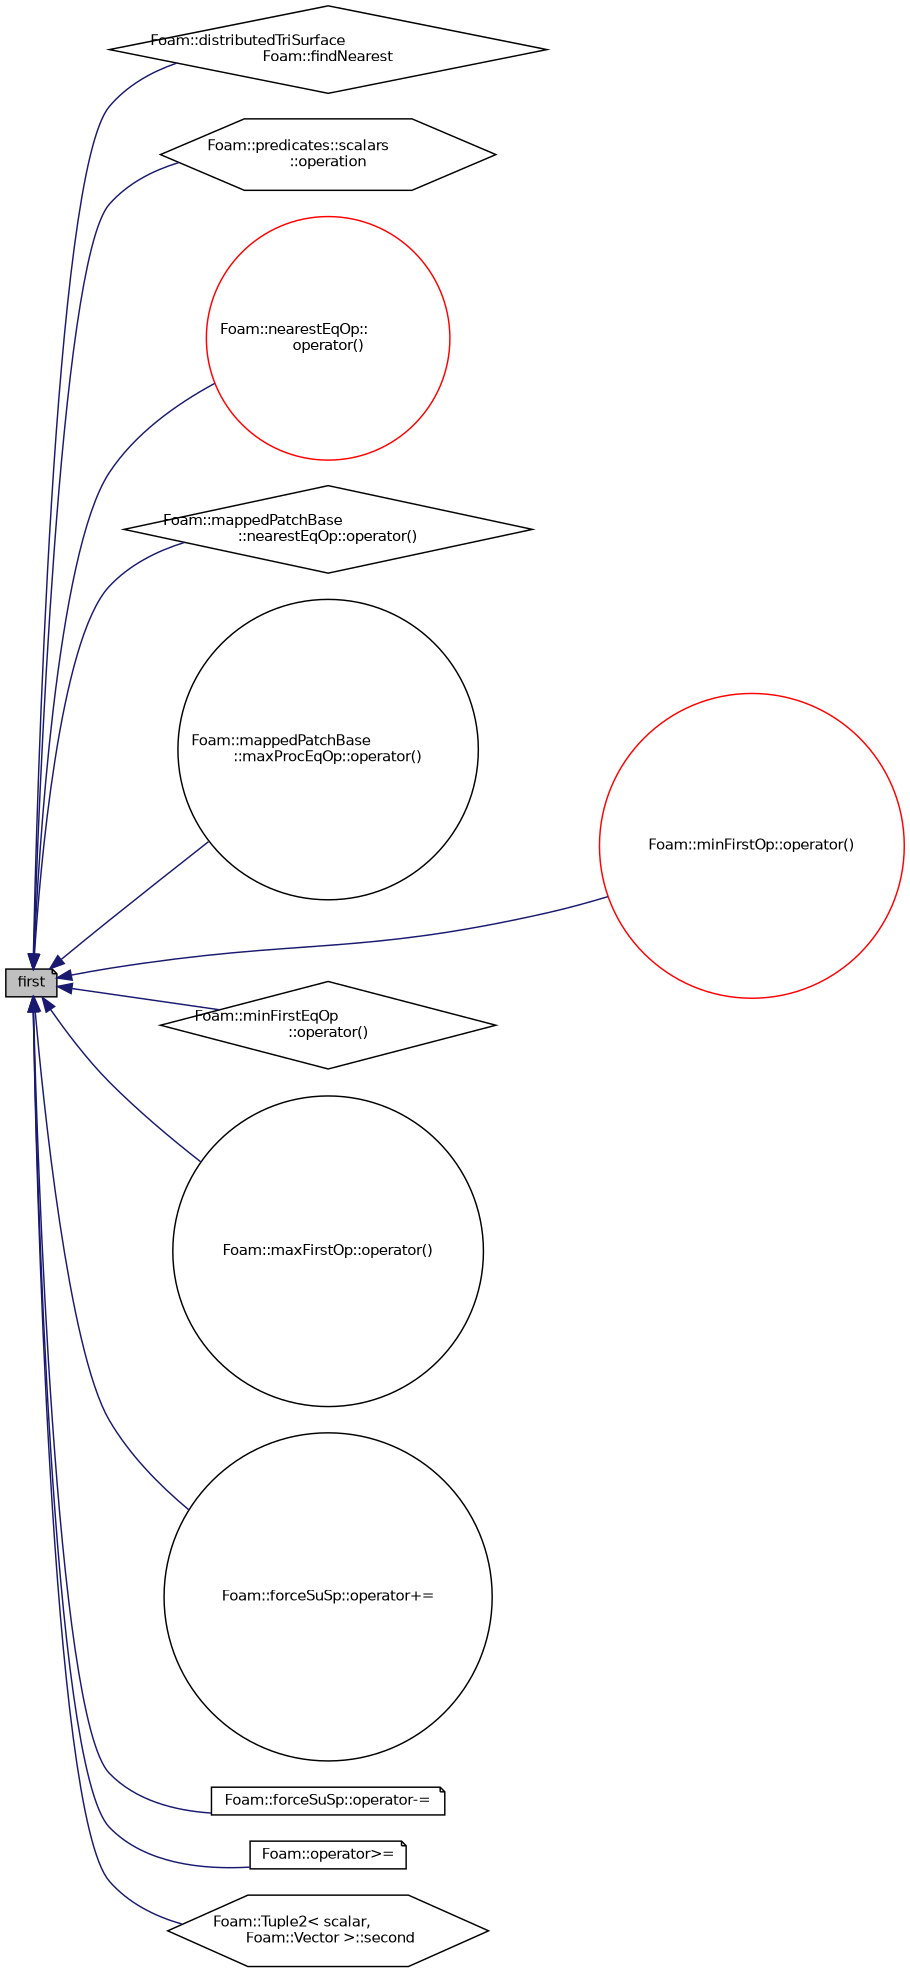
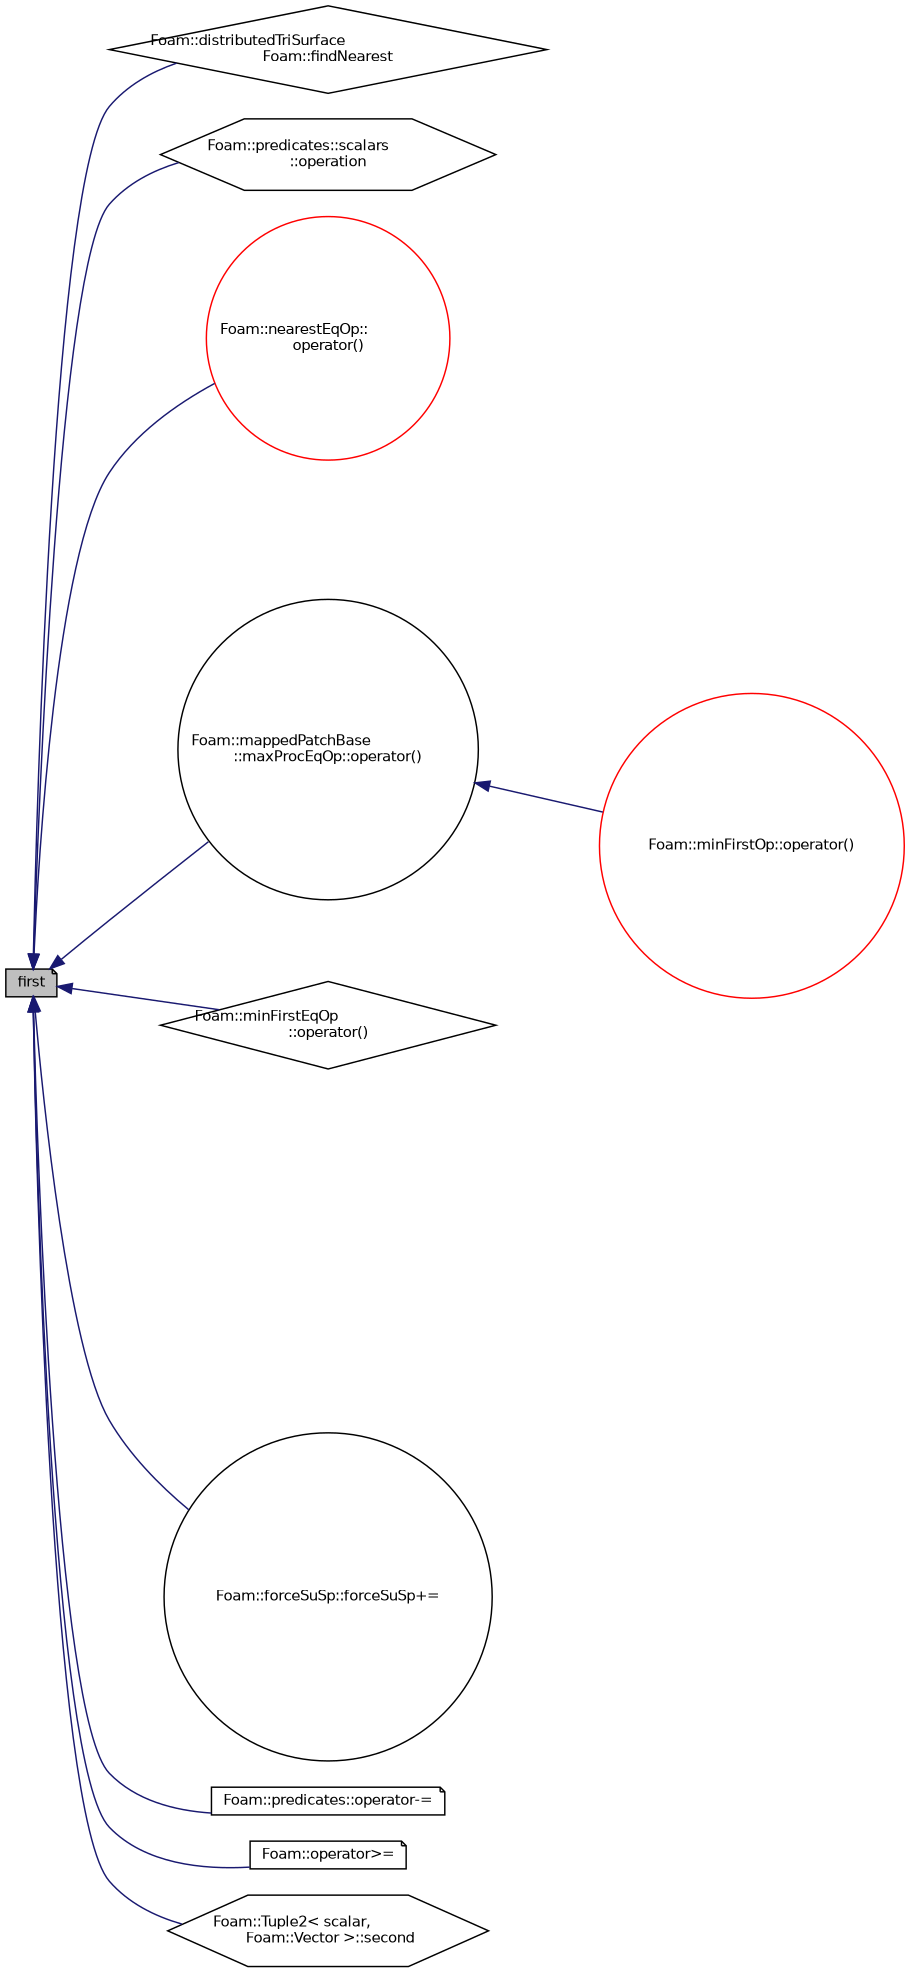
(328, 529) -> none
(341, 944) -> (546, 799)
(328, 1251) -> none
(328, 1597) -> (328, 1597)
(328, 1801) -> (328, 1801)
